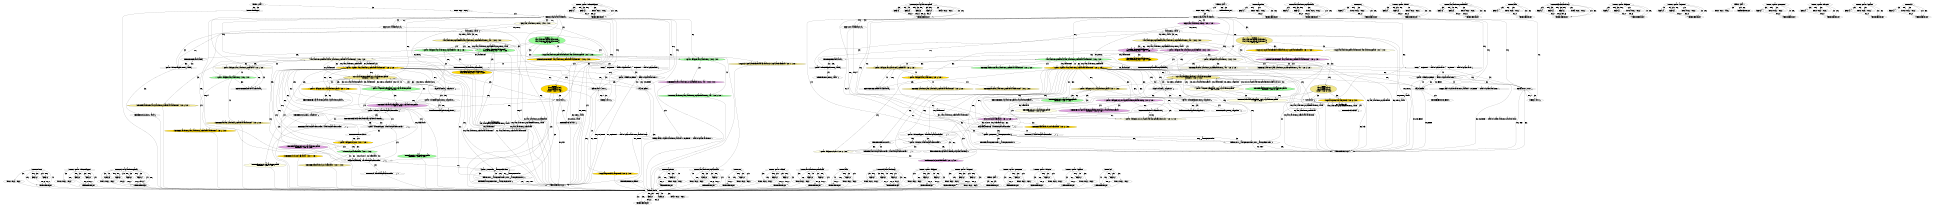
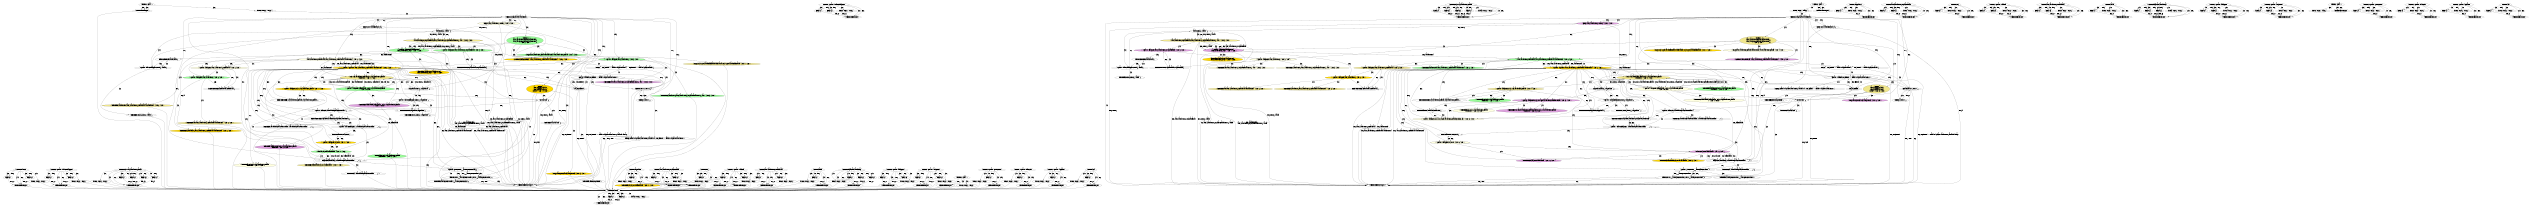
(1341, 100) -> (1865, 100)
(1079, 116) -> (1576, 149)
(327, 149) -> none
